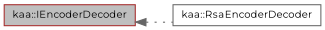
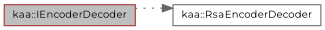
(160, 22) -> (149, 8)
